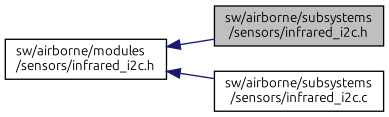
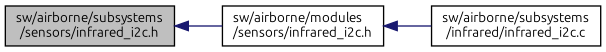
(197, 42) -> (205, 26)
(299, 91) -> (516, 26)
